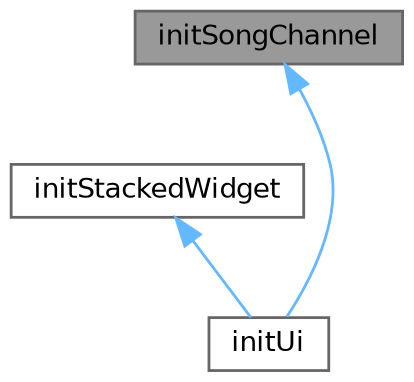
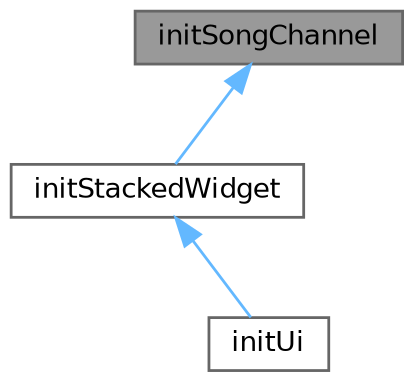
(332, 204) -> (204, 126)
